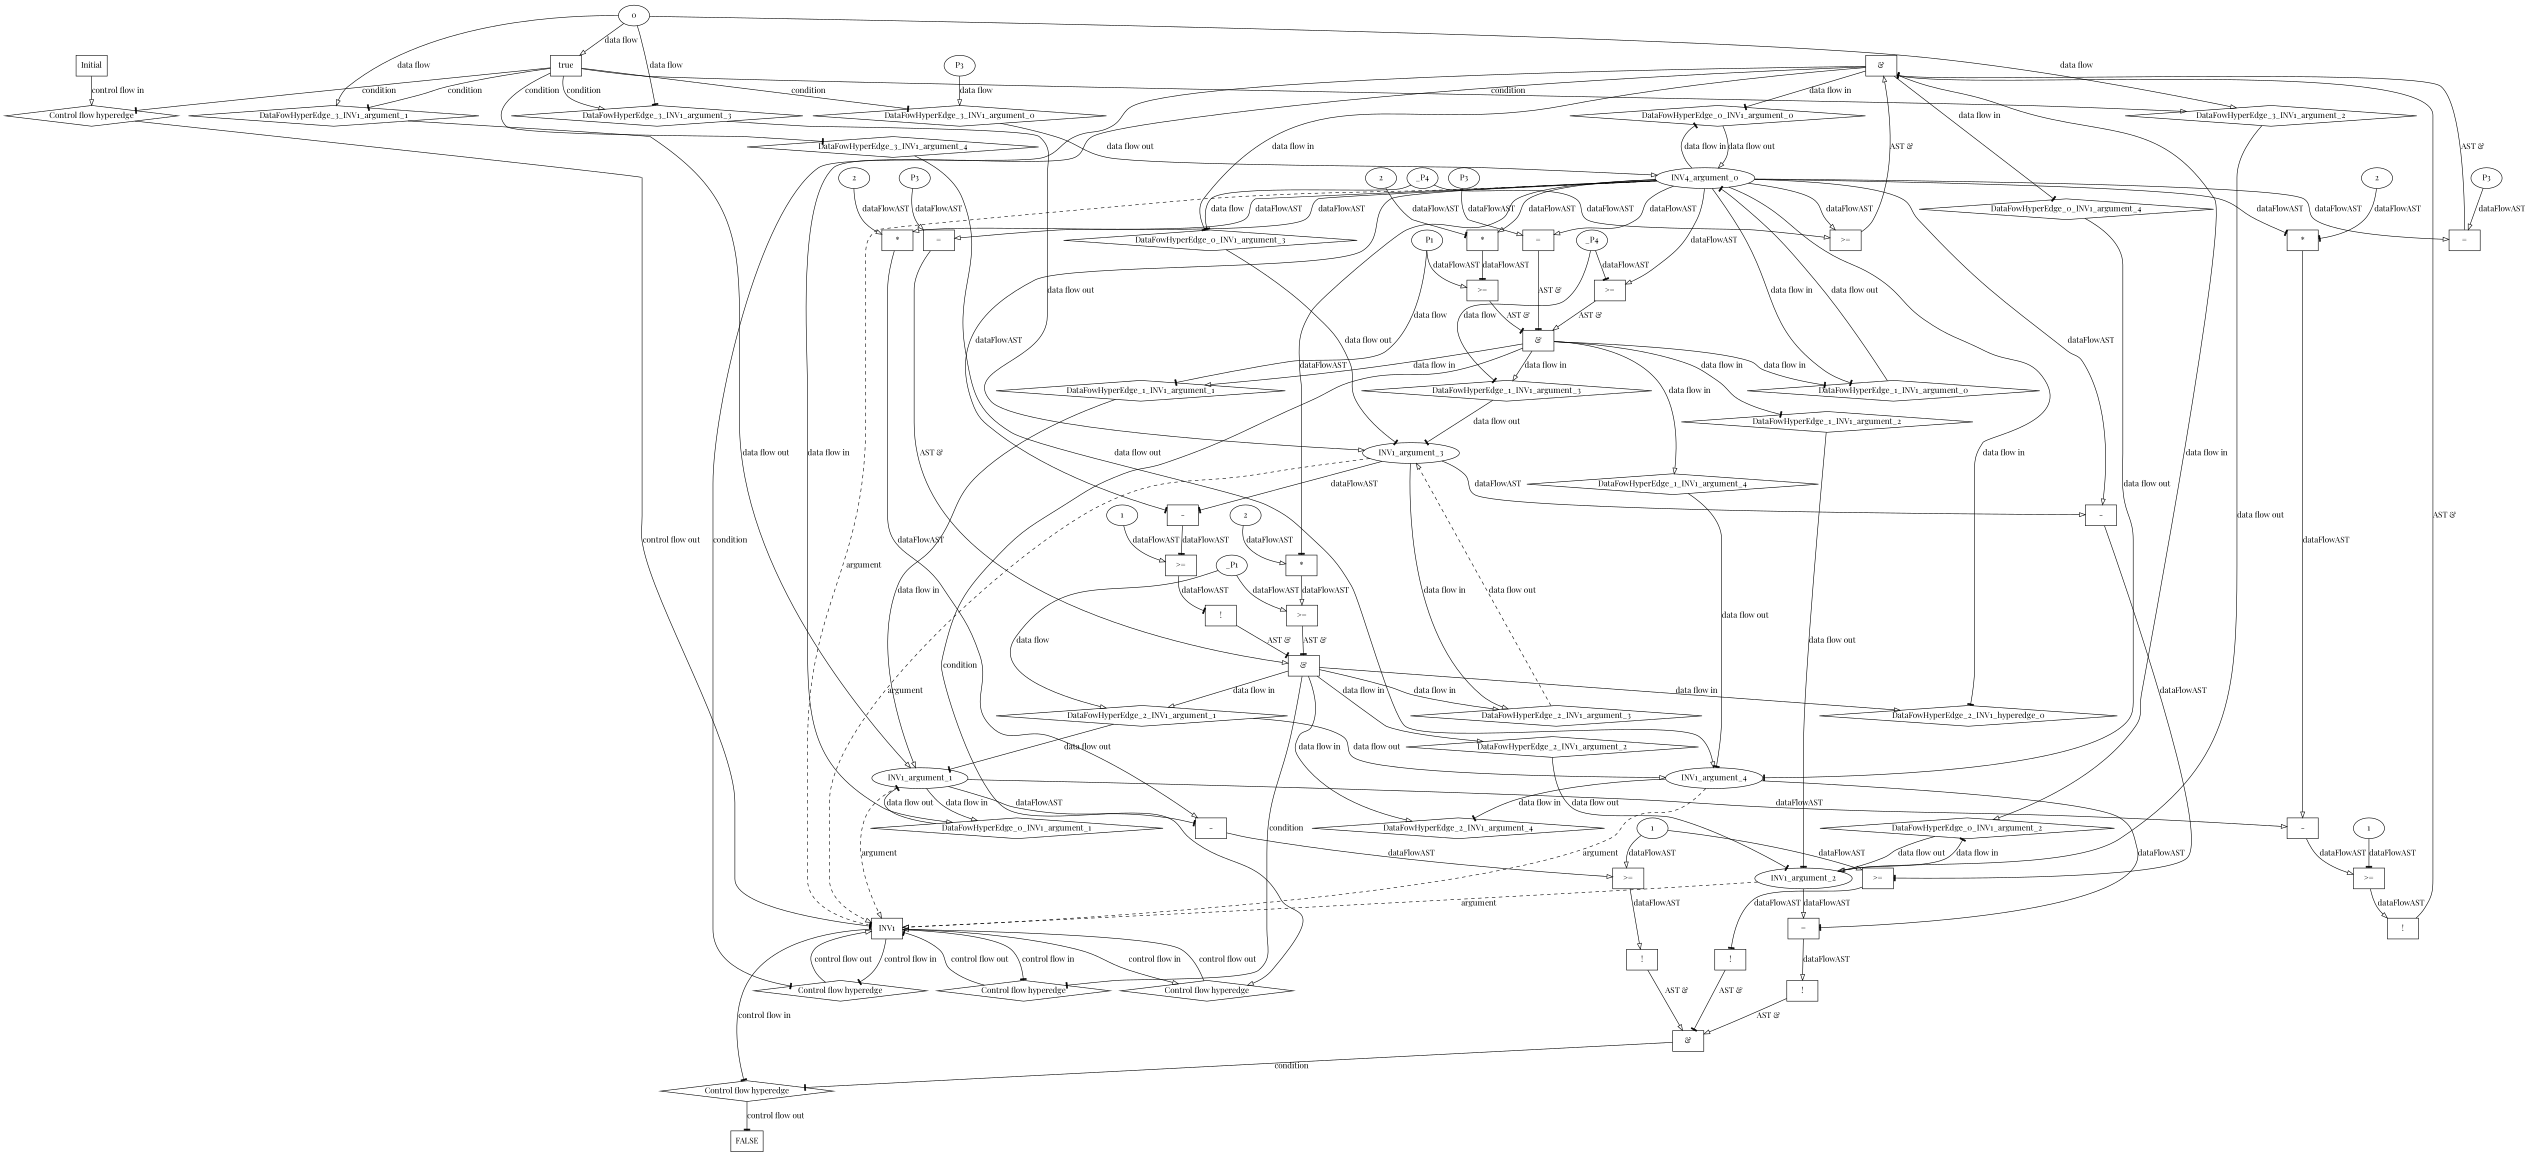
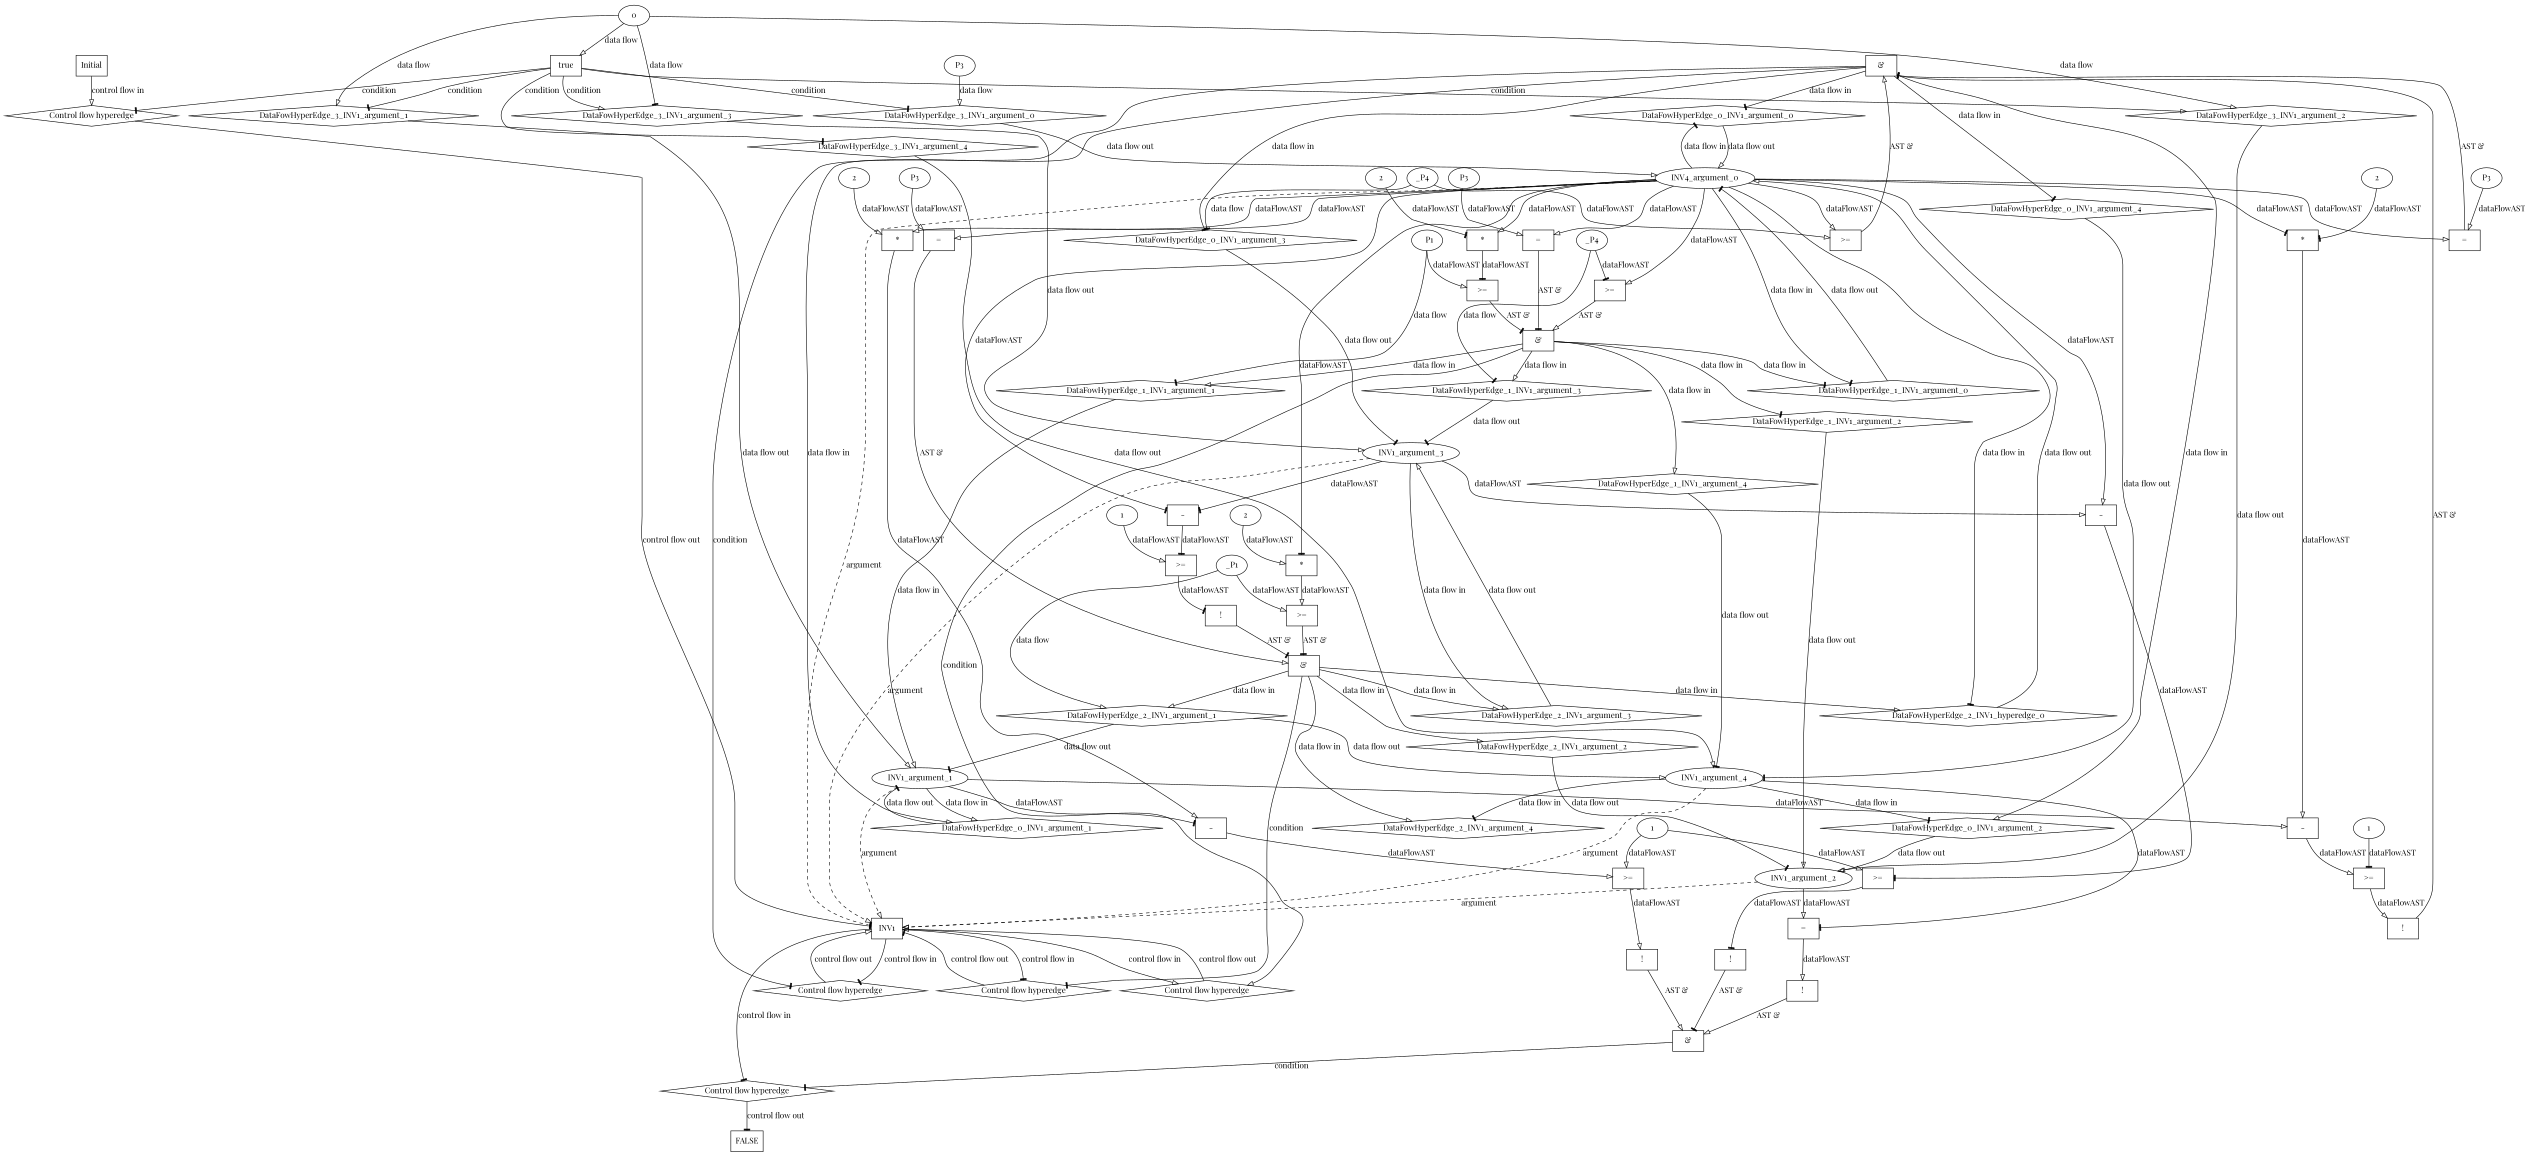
none -> (2047, 372)
(1485, 587) -> (1485, 587)
(1808, 648) -> (1808, 648)
(1904, 866) -> (1838, 803)
